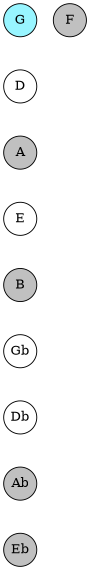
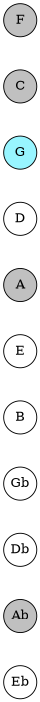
none -> (20, 86)
(20, 285) -> (20, 417)
(20, 550) -> (20, 682)
